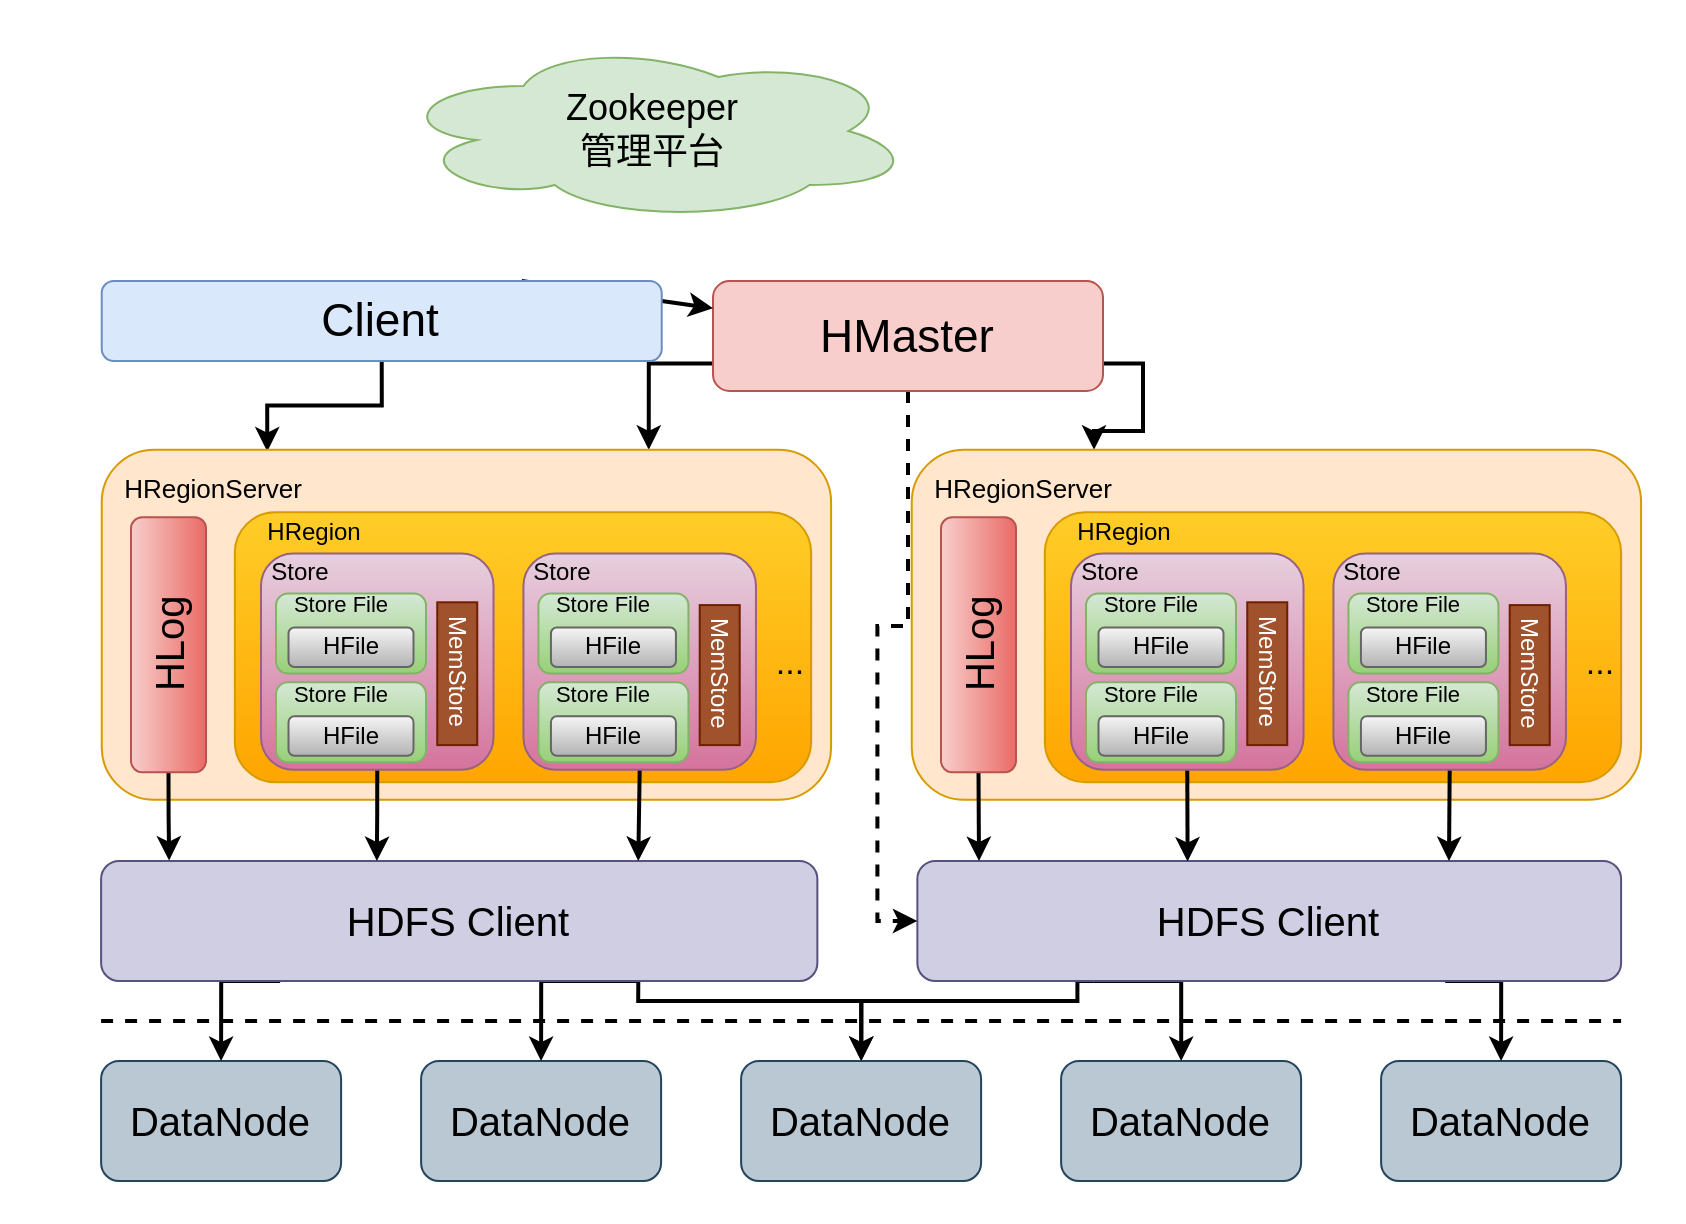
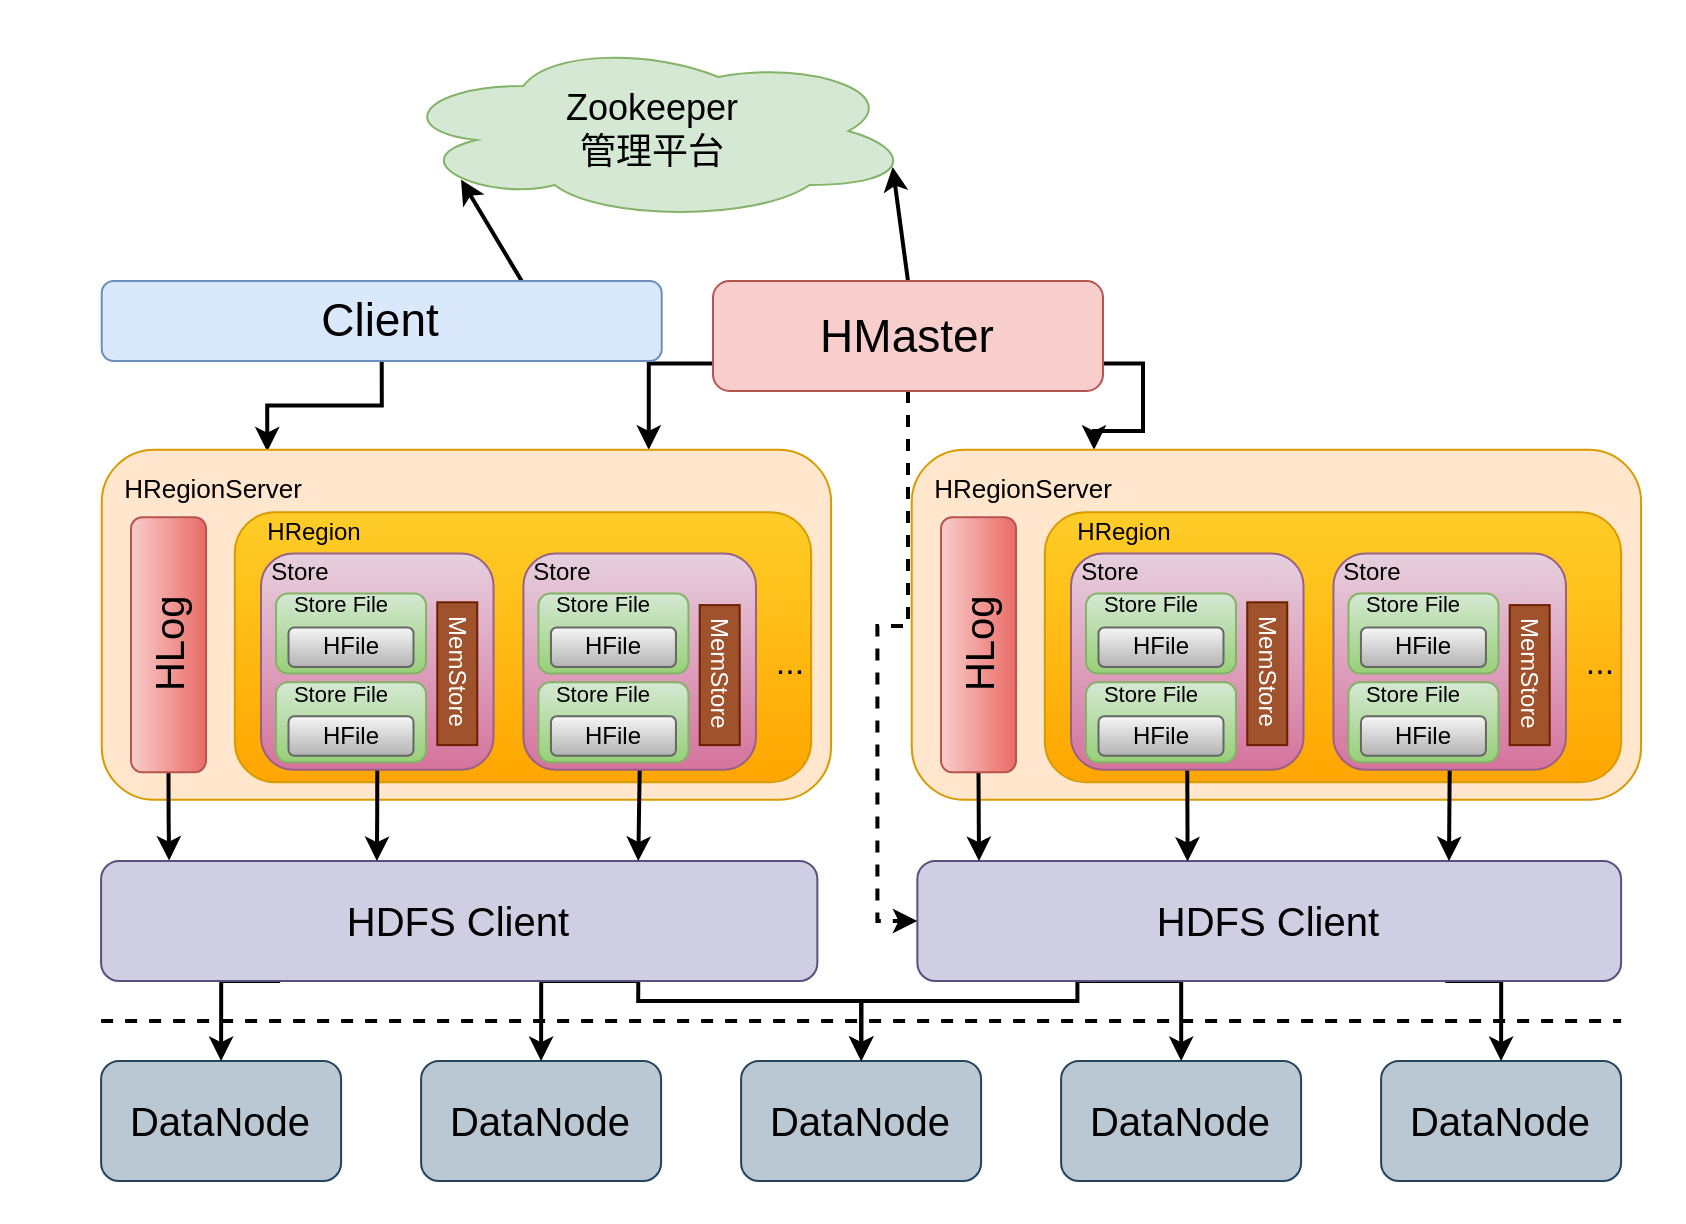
none -> (901, 232)
(679, 303) -> (496, 238)
